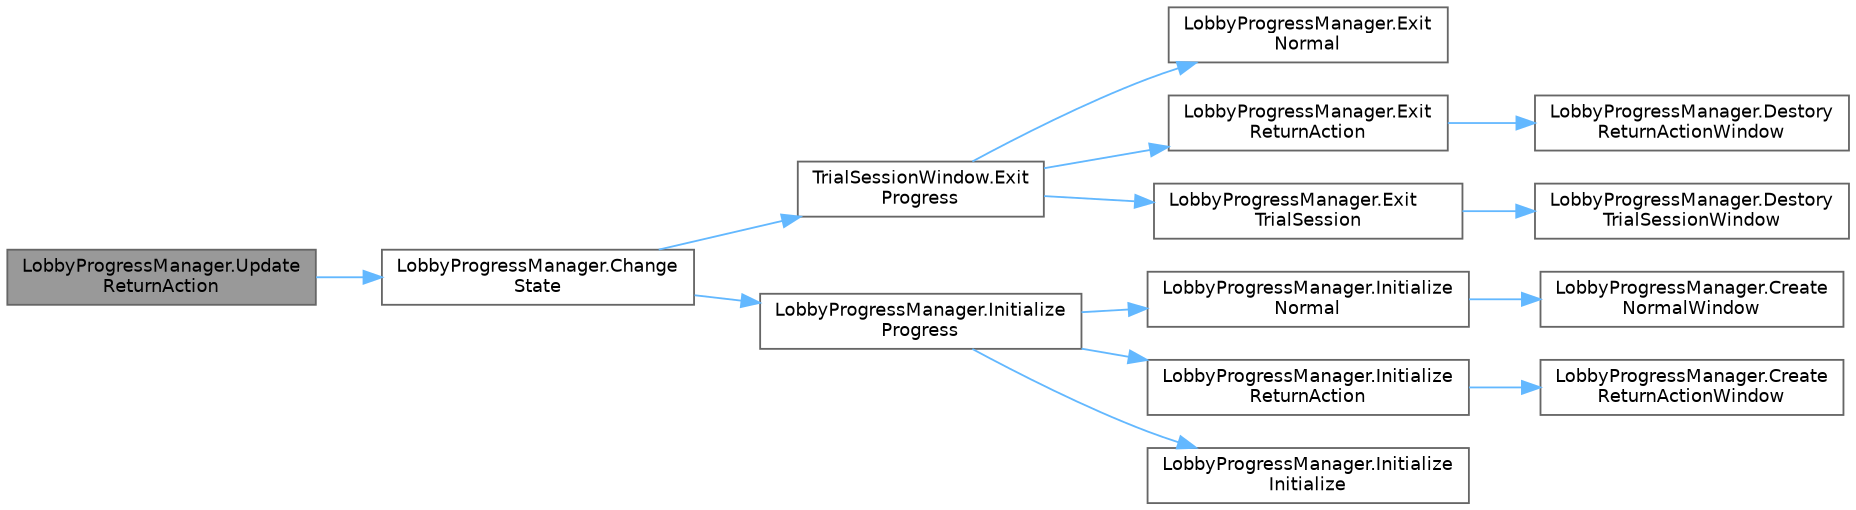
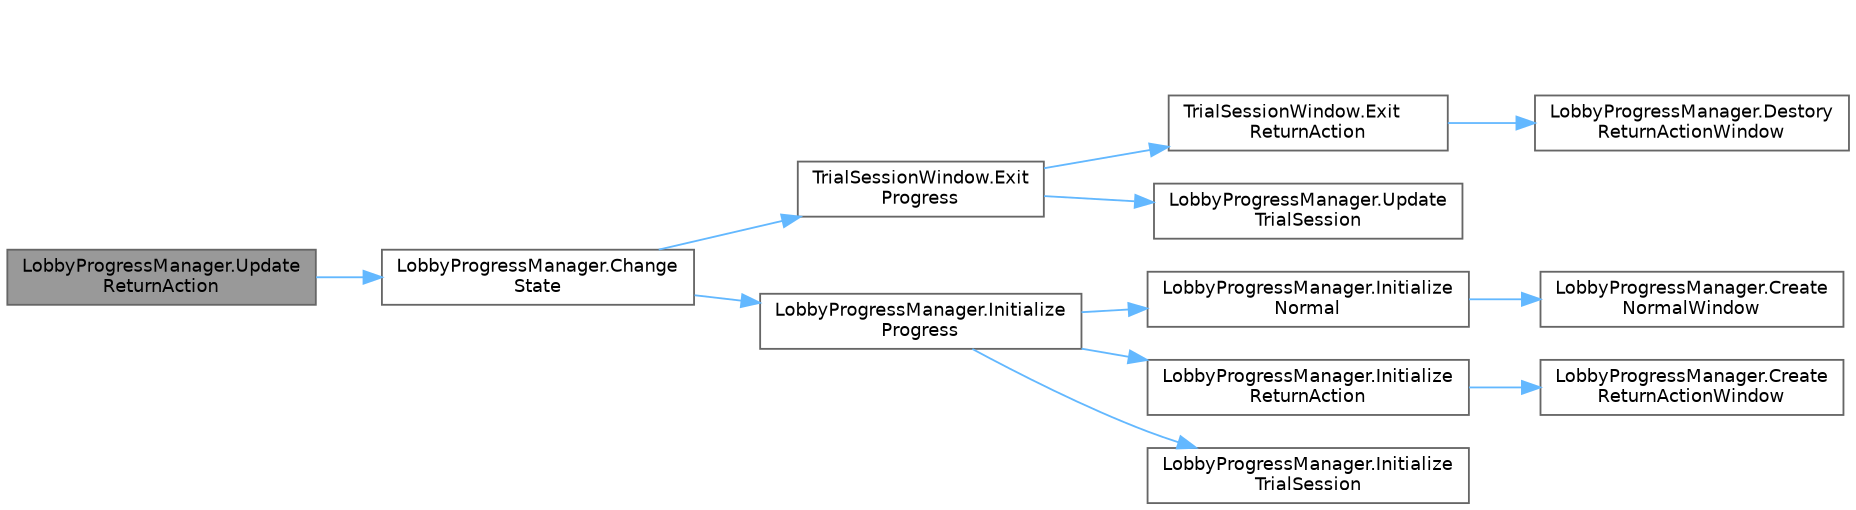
(1308, 35) -> none
(1308, 123) -> (1308, 123)
(1308, 211) -> (1308, 211)
(1692, 211) -> none
(1308, 476) -> (1308, 476)
